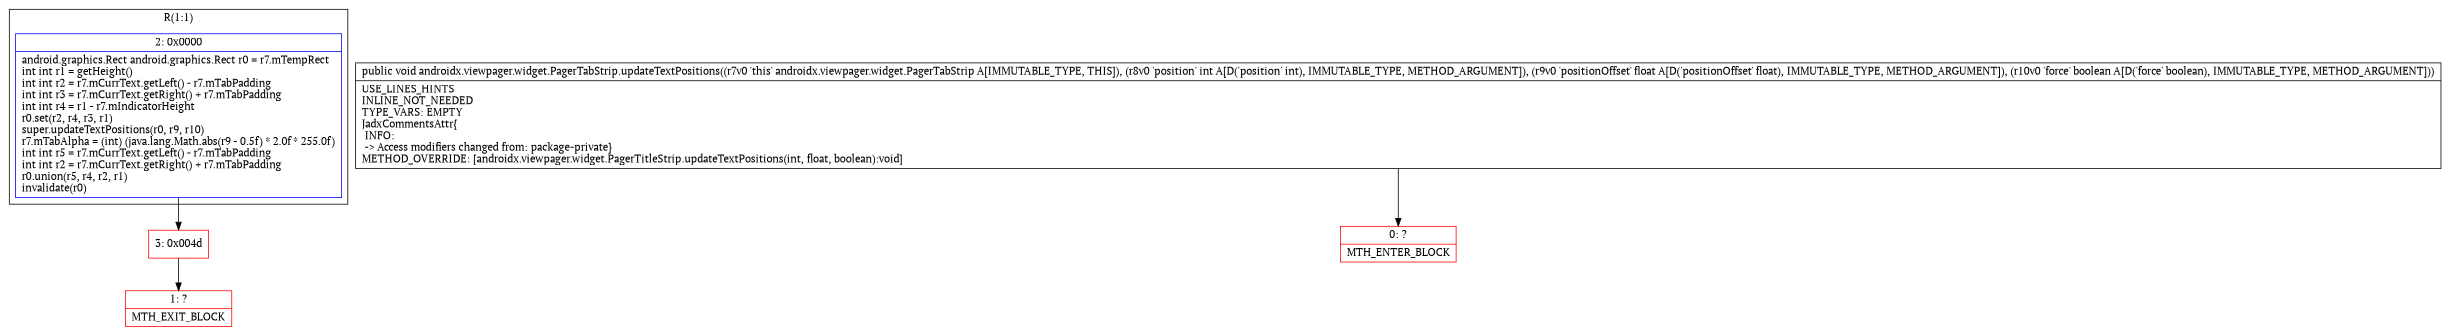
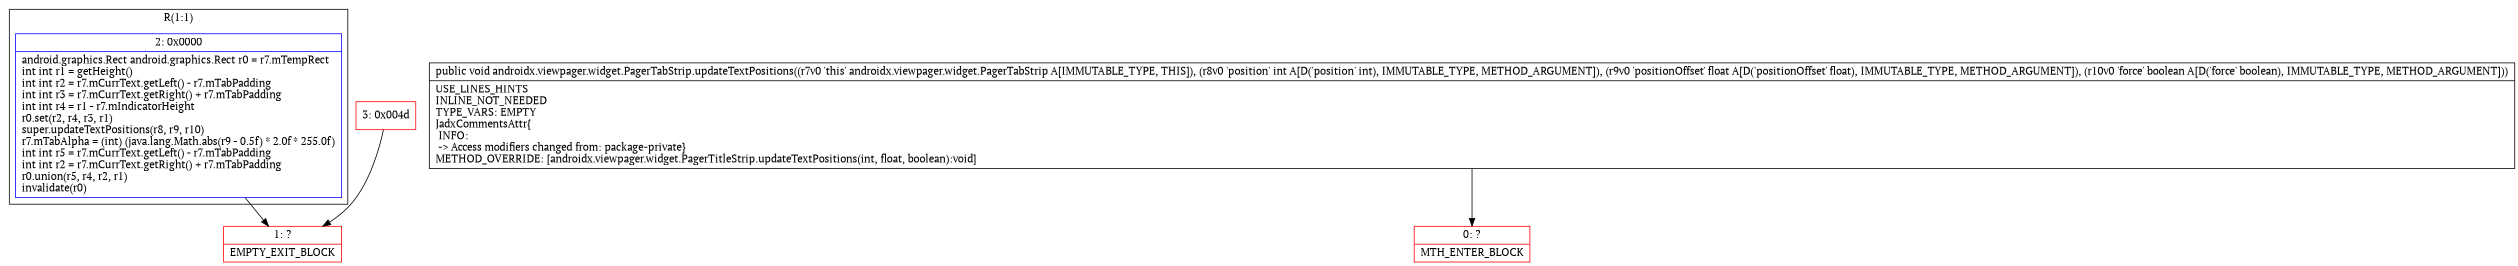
(113, 130) -> (113, 130)
(179, 210) -> (254, 209)
(179, 317) -> (283, 253)
